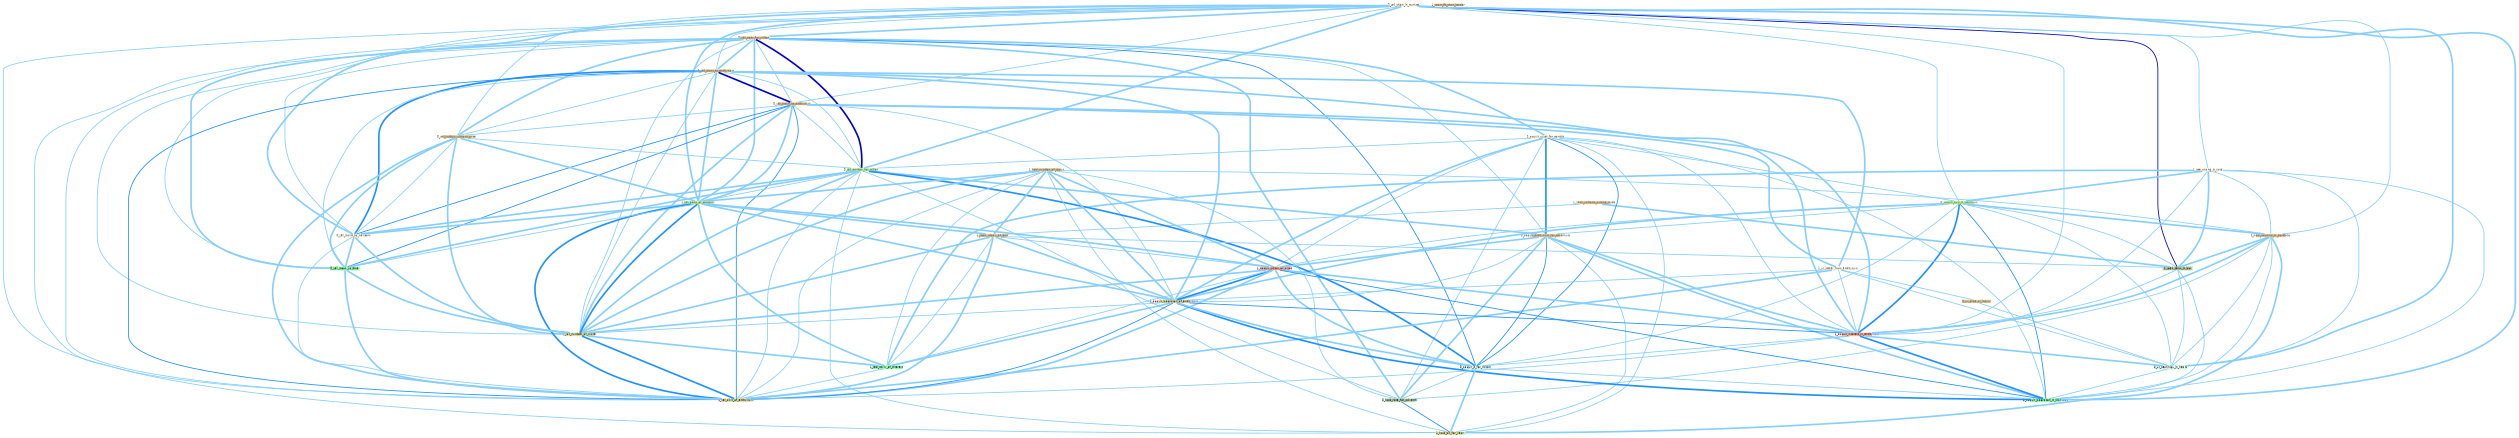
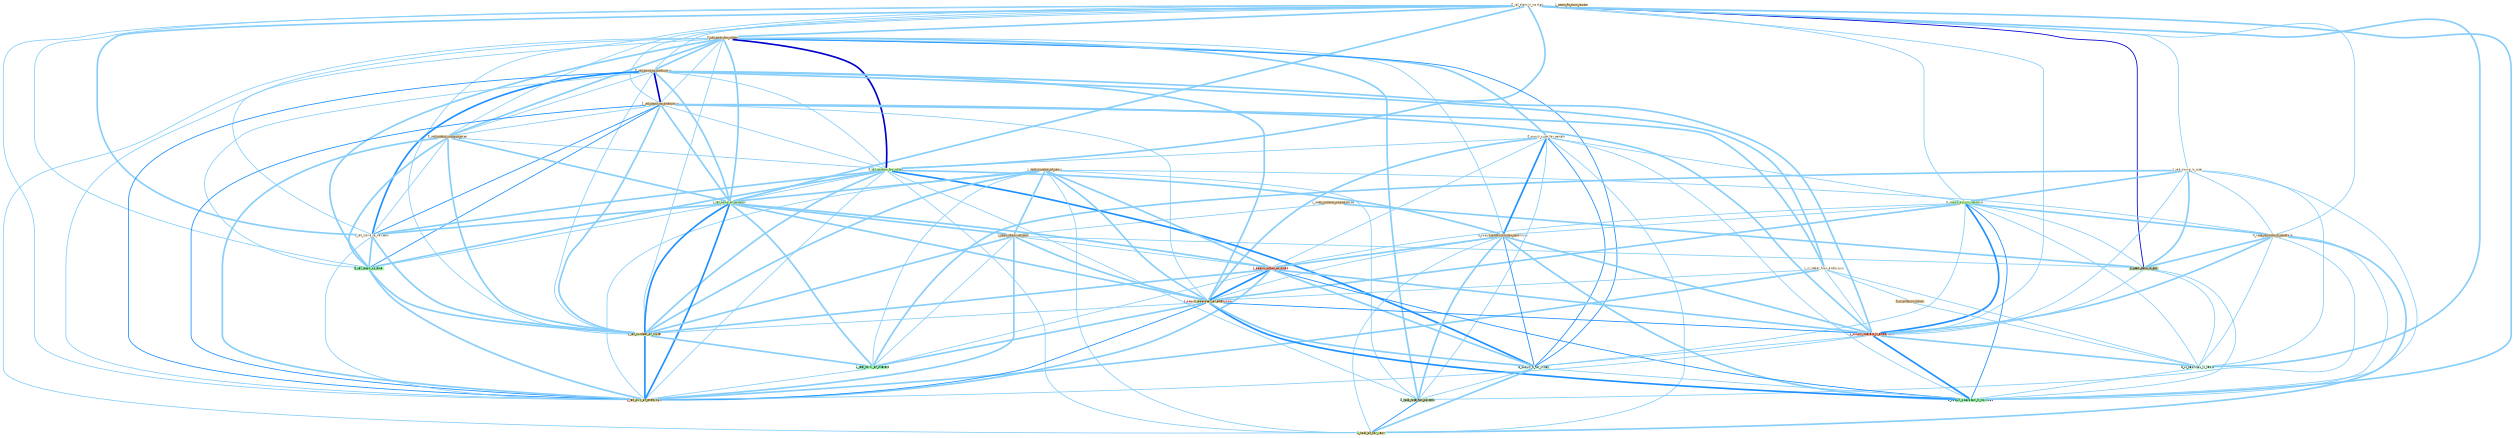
(1728, 204) -> none
